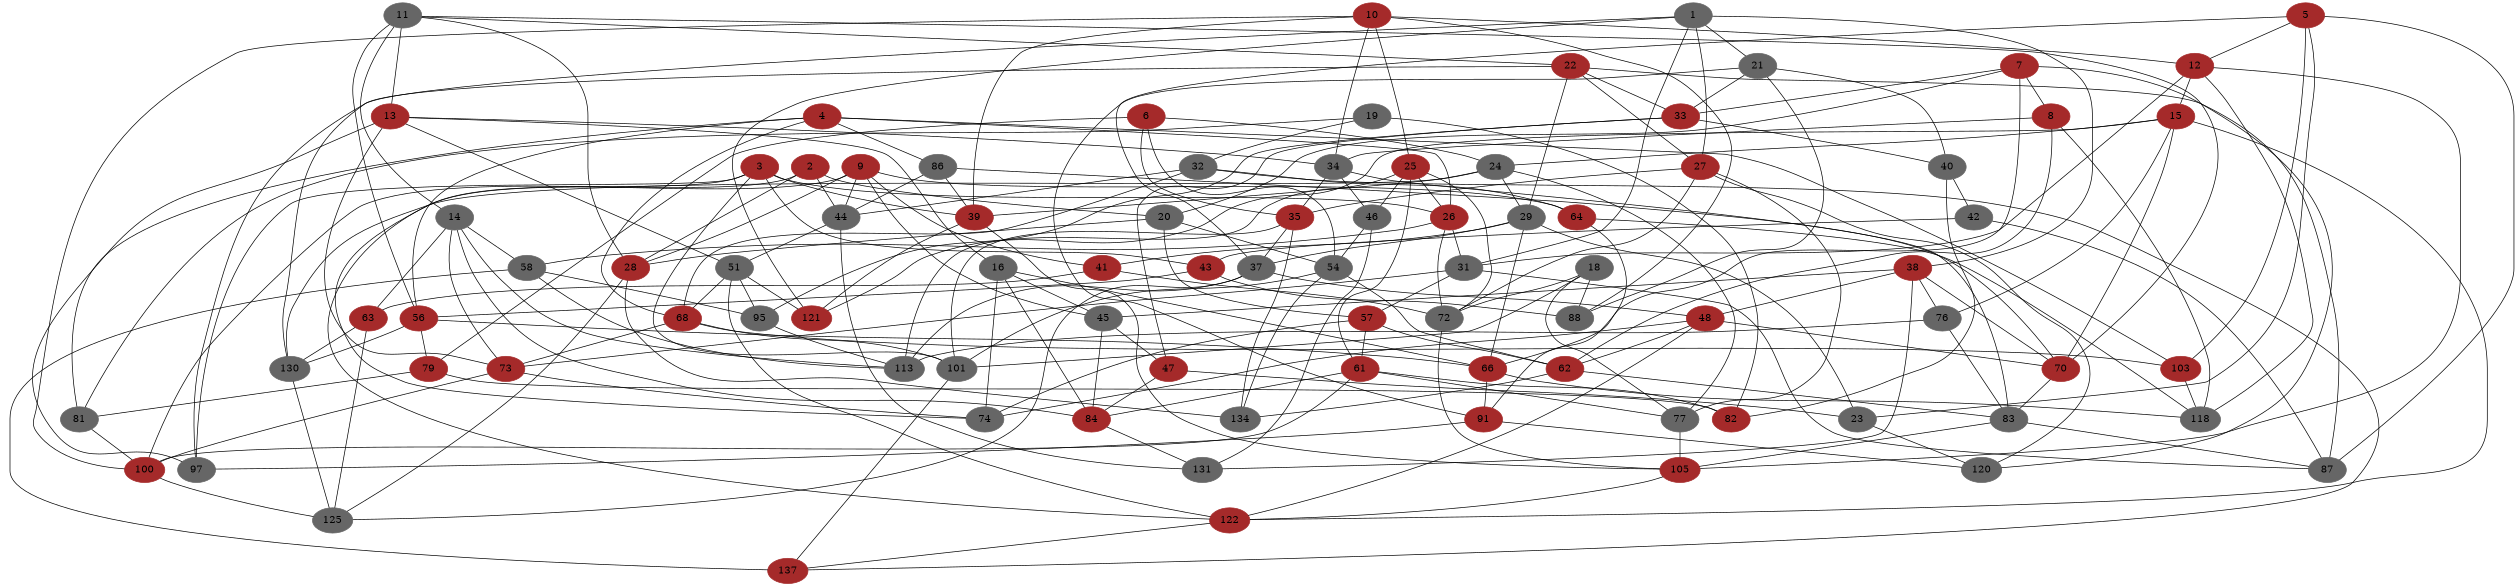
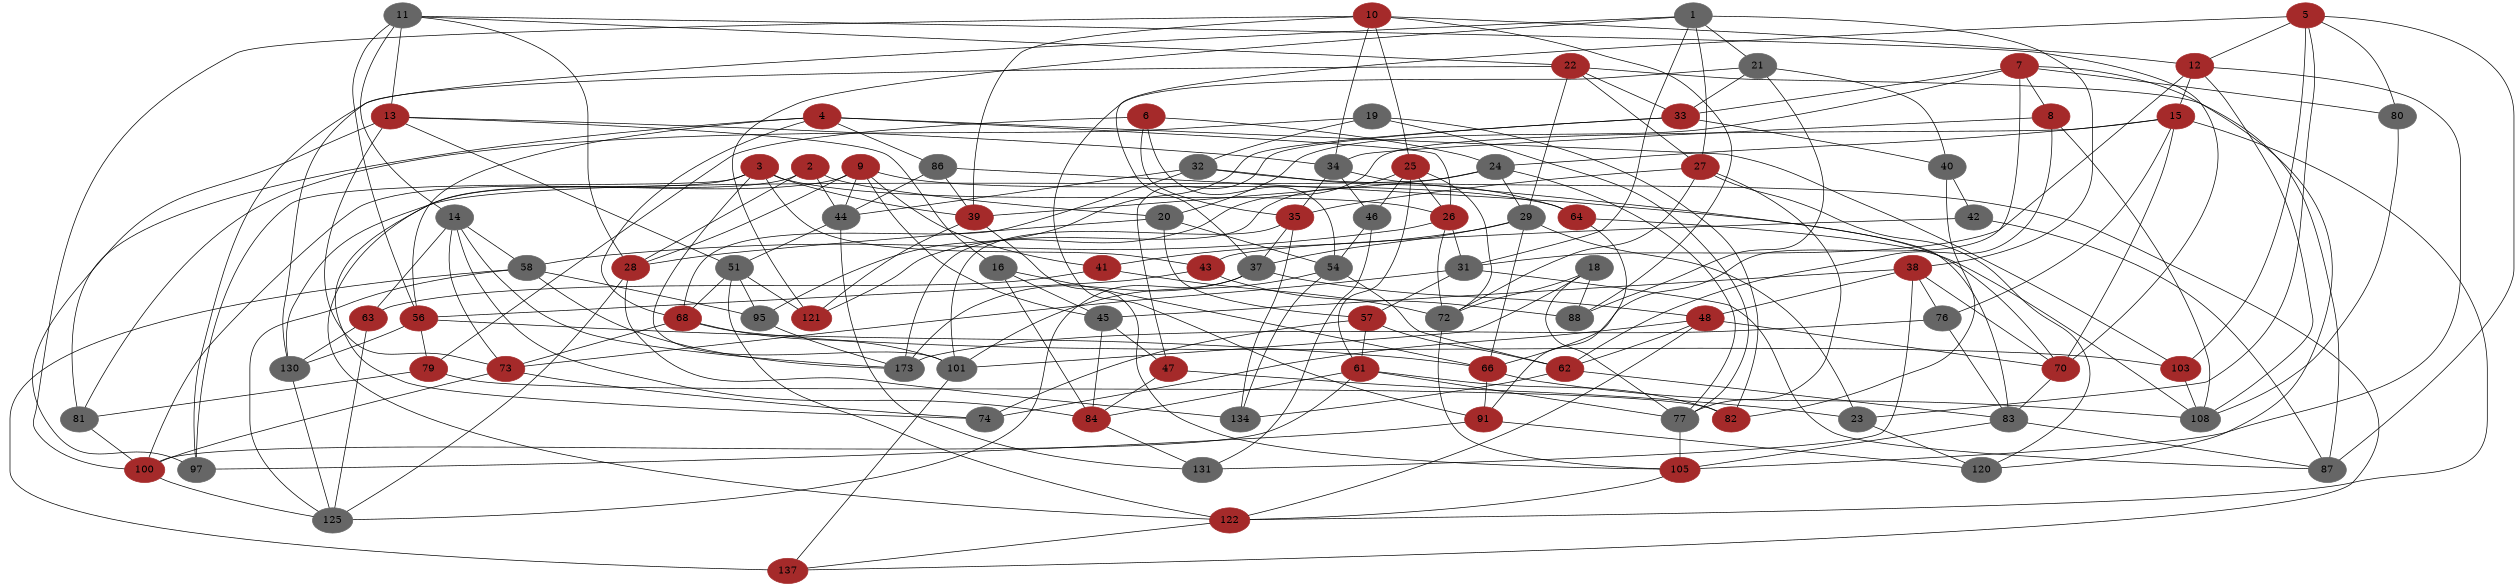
none -> (2398, 116)
none -> (1649, 200)
none -> (295, 320)
(992, 334) -> none
(904, 369) -> (904, 369)
(2200, 419) -> (2200, 419)
